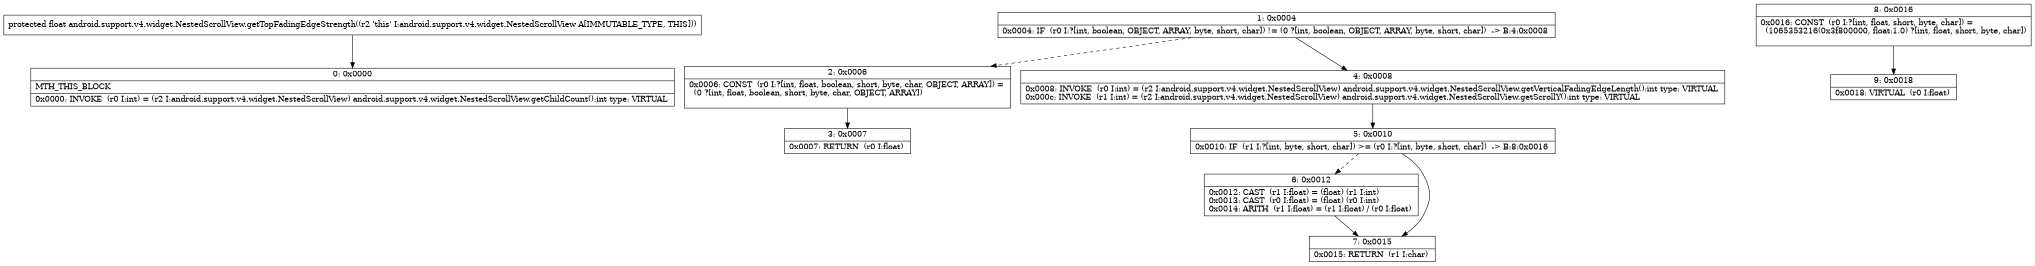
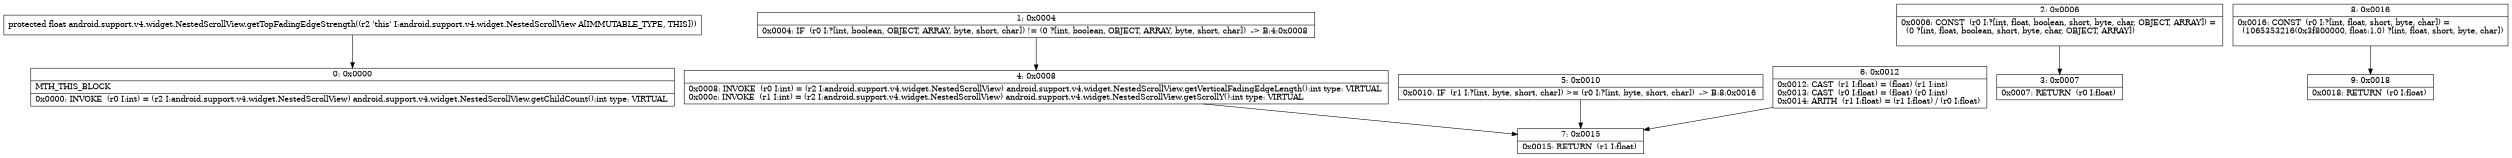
(1094, 52) -> none
(1894, 93) -> (2370, 93)
(1373, 113) -> (1358, 119)
(1349, 162) -> none
(1372, 255) -> (1581, 147)
